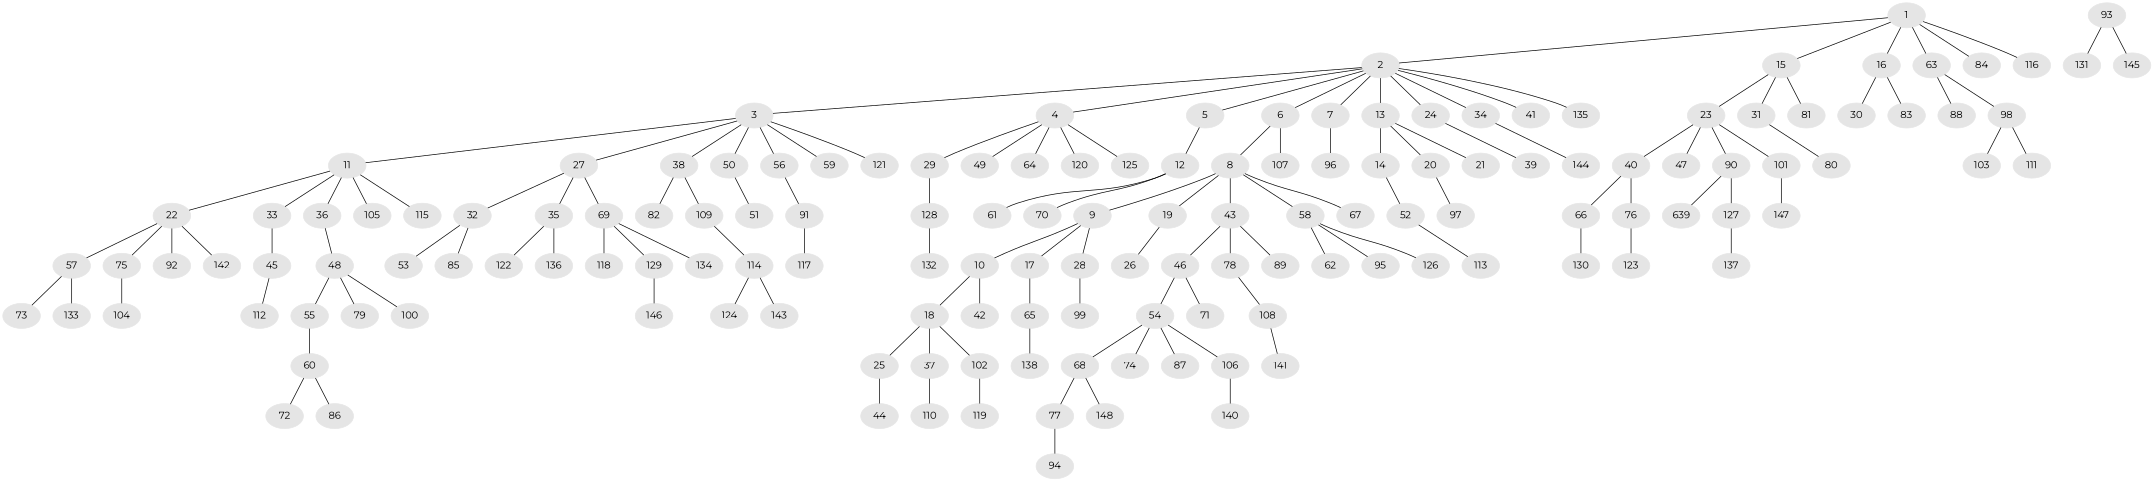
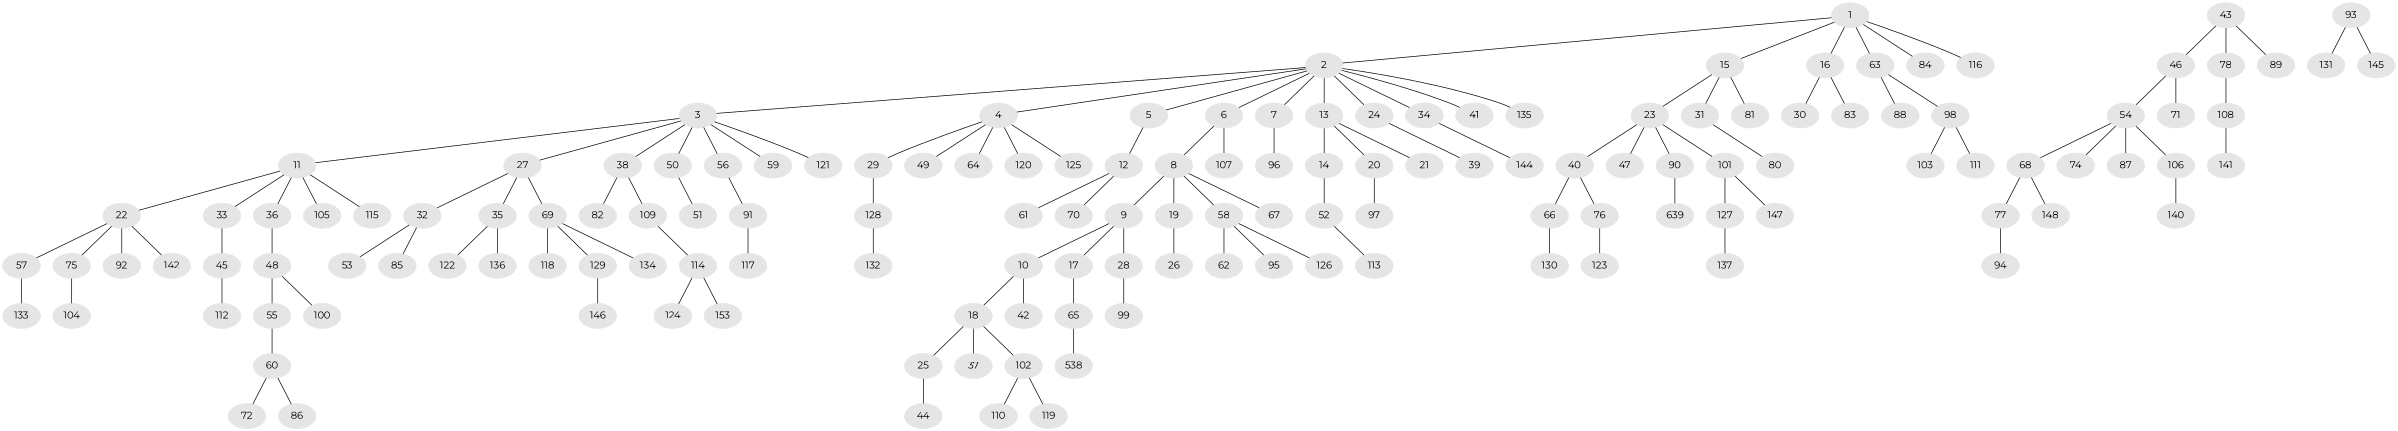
(1230, 191) -> none
(1731, 191) -> (1725, 191)
(22, 316) -> none
(360, 316) -> none
(779, 316) -> (723, 316)
(1030, 366) -> (1074, 366)
(930, 391) -> (1011, 391)
